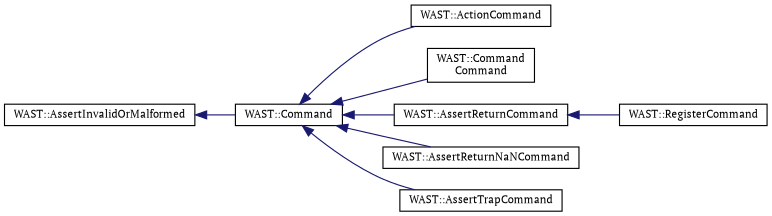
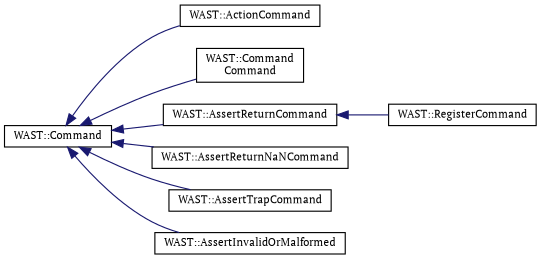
(221, 115) -> (122, 202)
